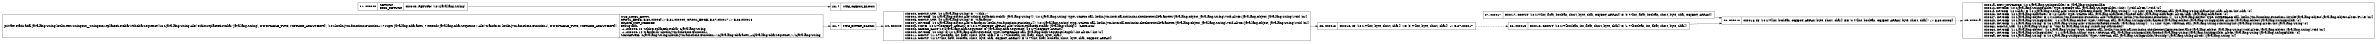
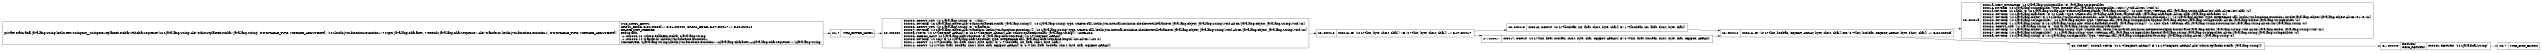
(436, 7) -> (2458, 46)
(859, 7) -> (2524, 46)
(859, 26) -> (858, 33)
(1491, 26) -> (1489, 31)
none -> (1477, 36)
none -> (2167, 46)
